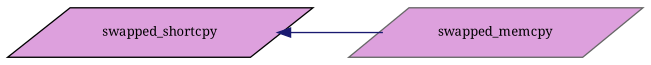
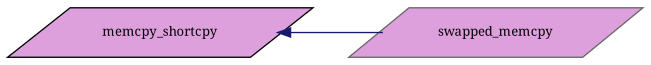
(160, 33) -> (160, 33)
